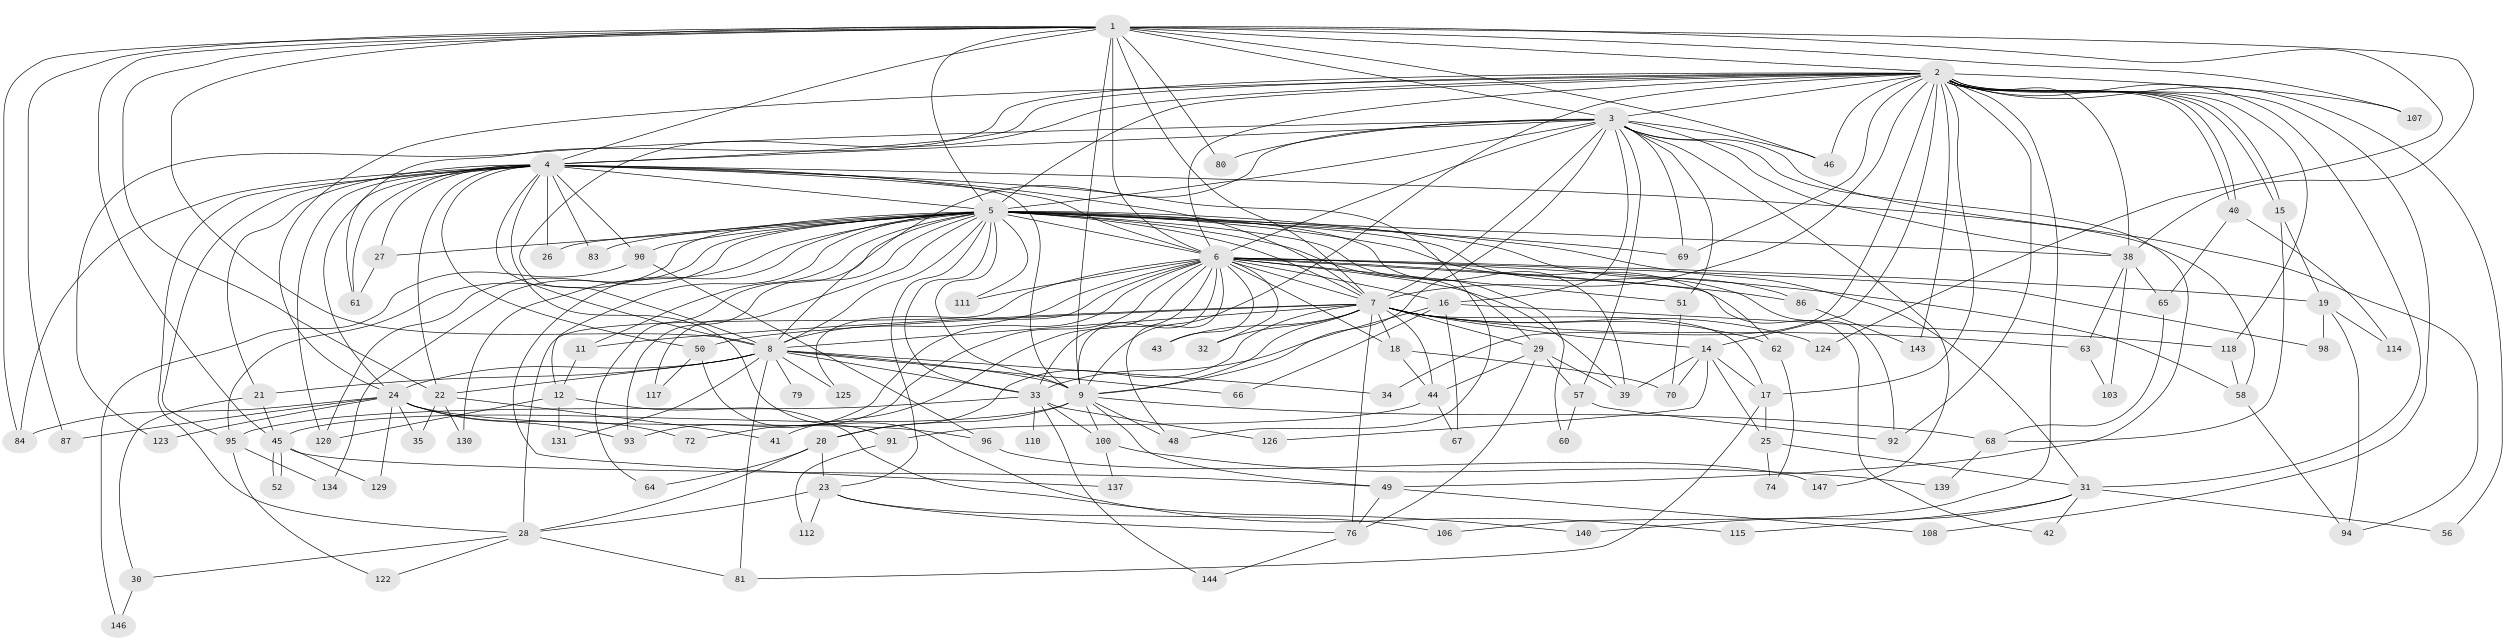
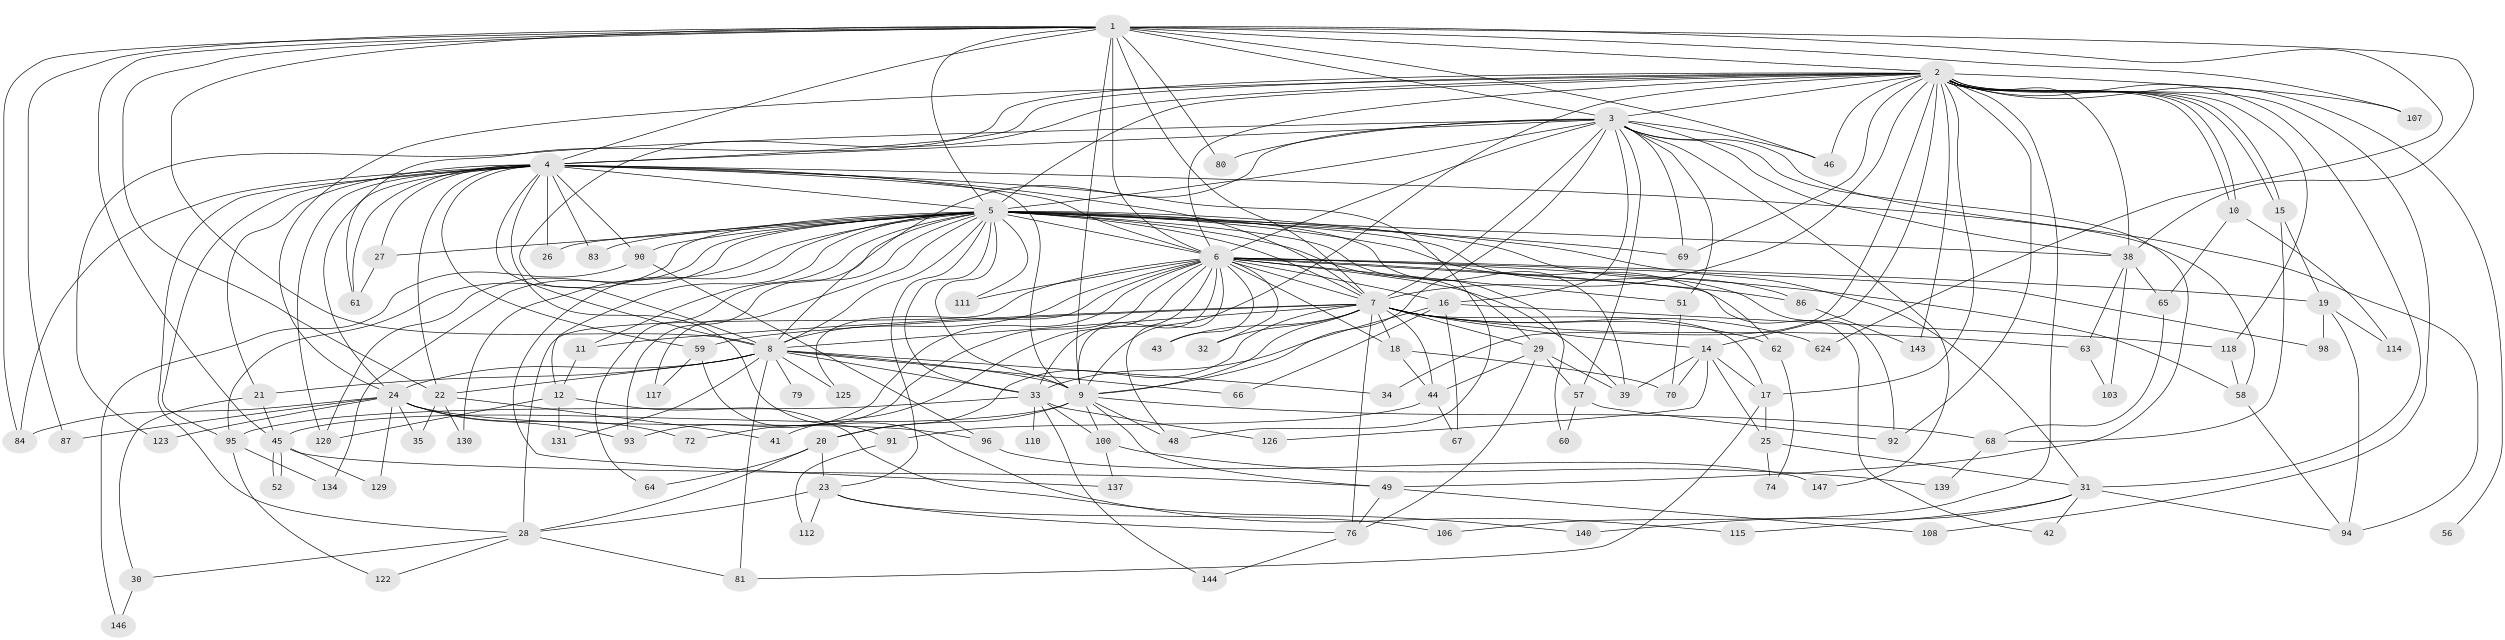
(2234, 211) -> (2234, 211)
(700, 349) -> (700, 349)
(1823, 349) -> (1823, 349)
(2266, 509) -> (2216, 511)
